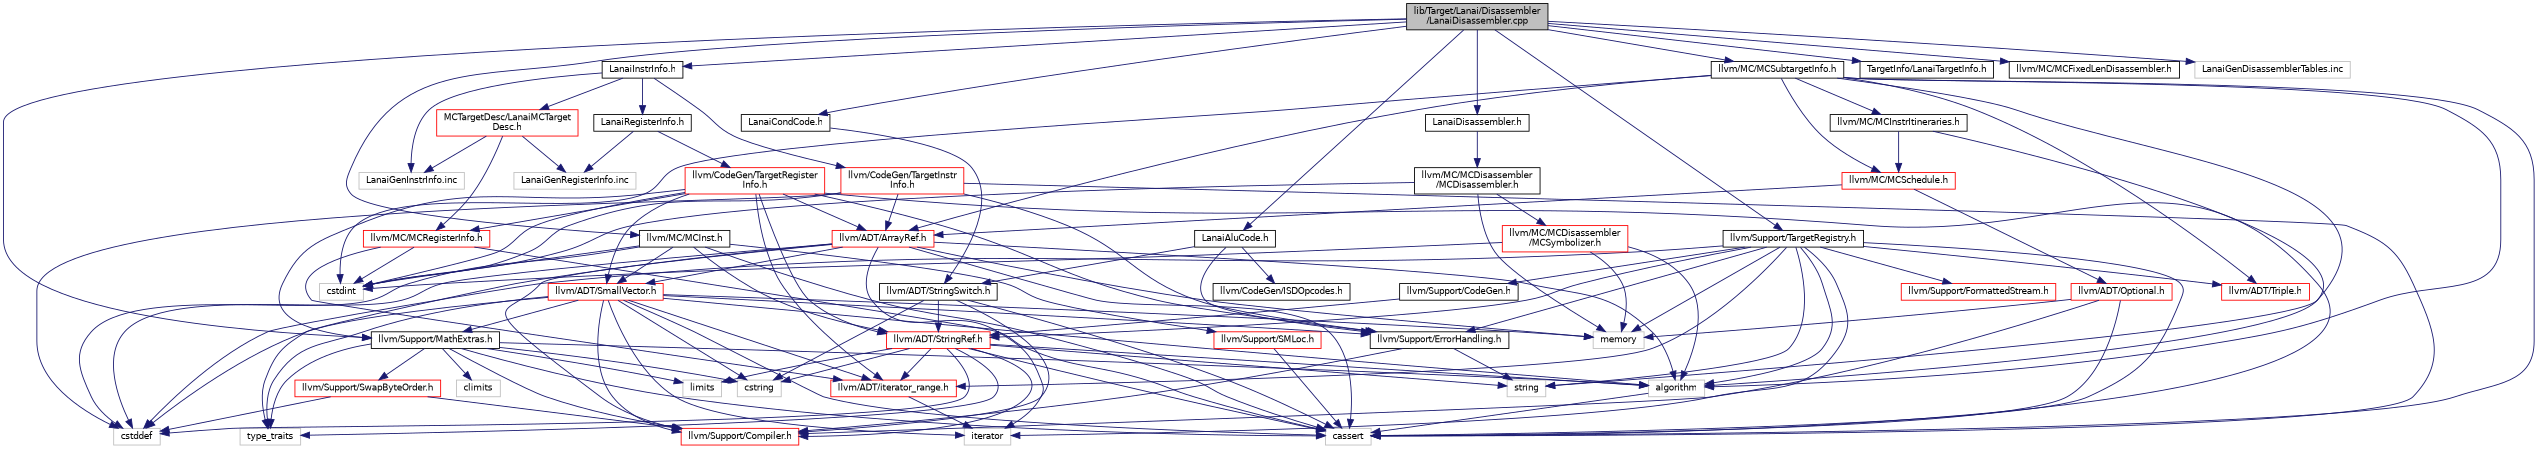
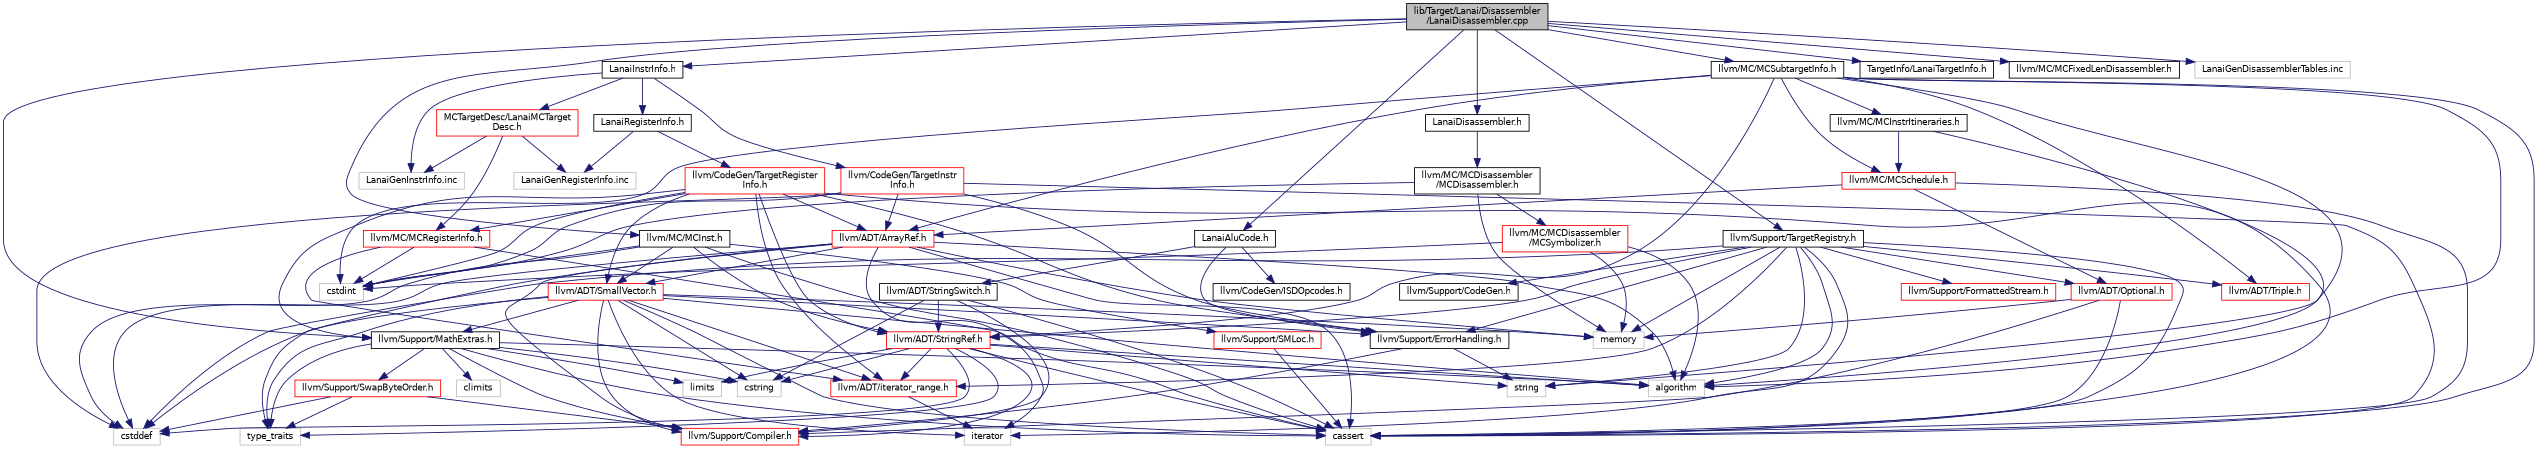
(786, 123) -> none
none -> (1953, 265)
(1109, 325) -> (1408, 280)
none -> (323, 411)
(1514, 412) -> (2450, 384)
